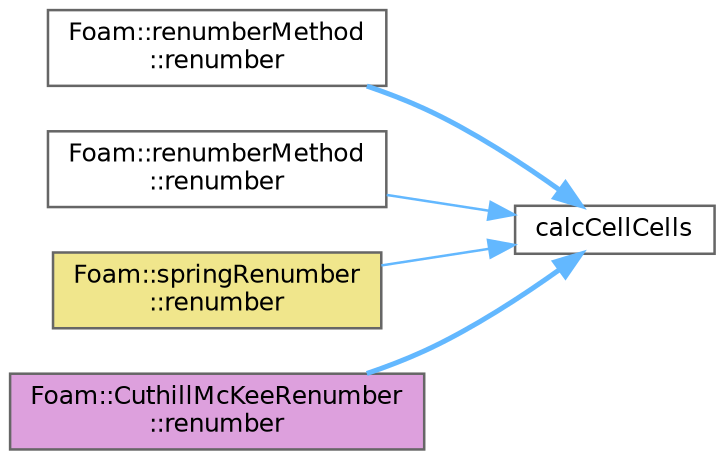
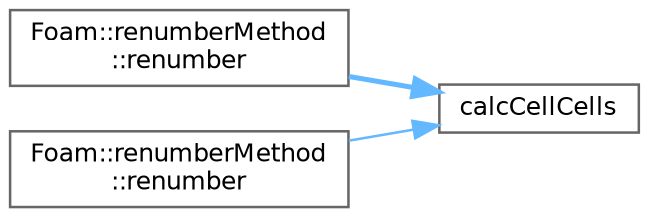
(217, 290) -> none
(217, 412) -> none
